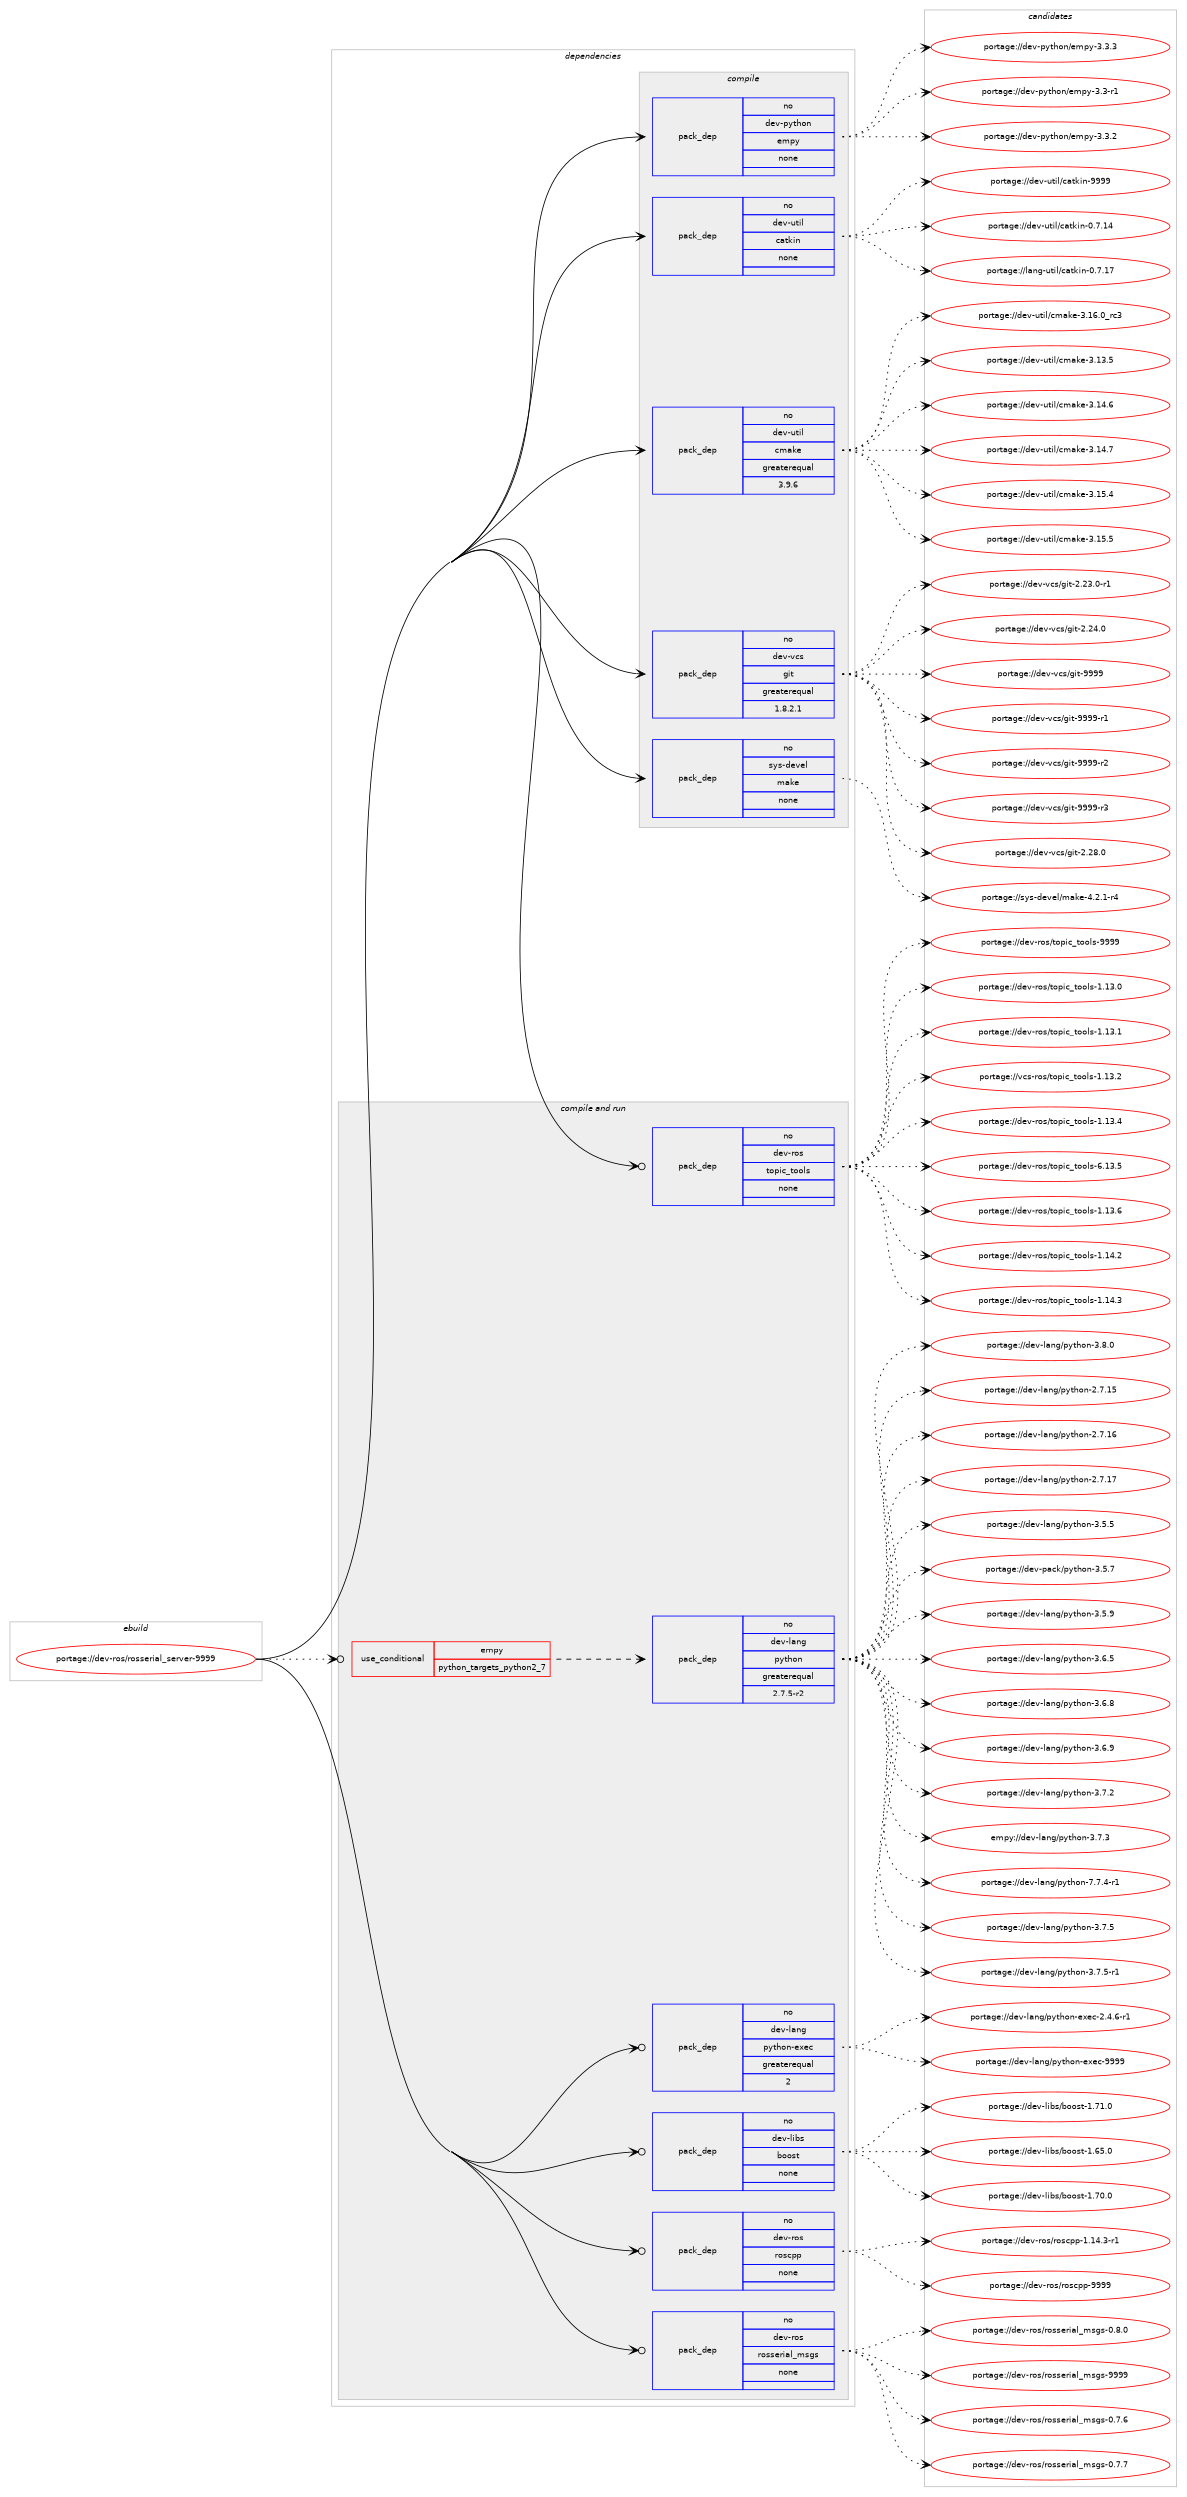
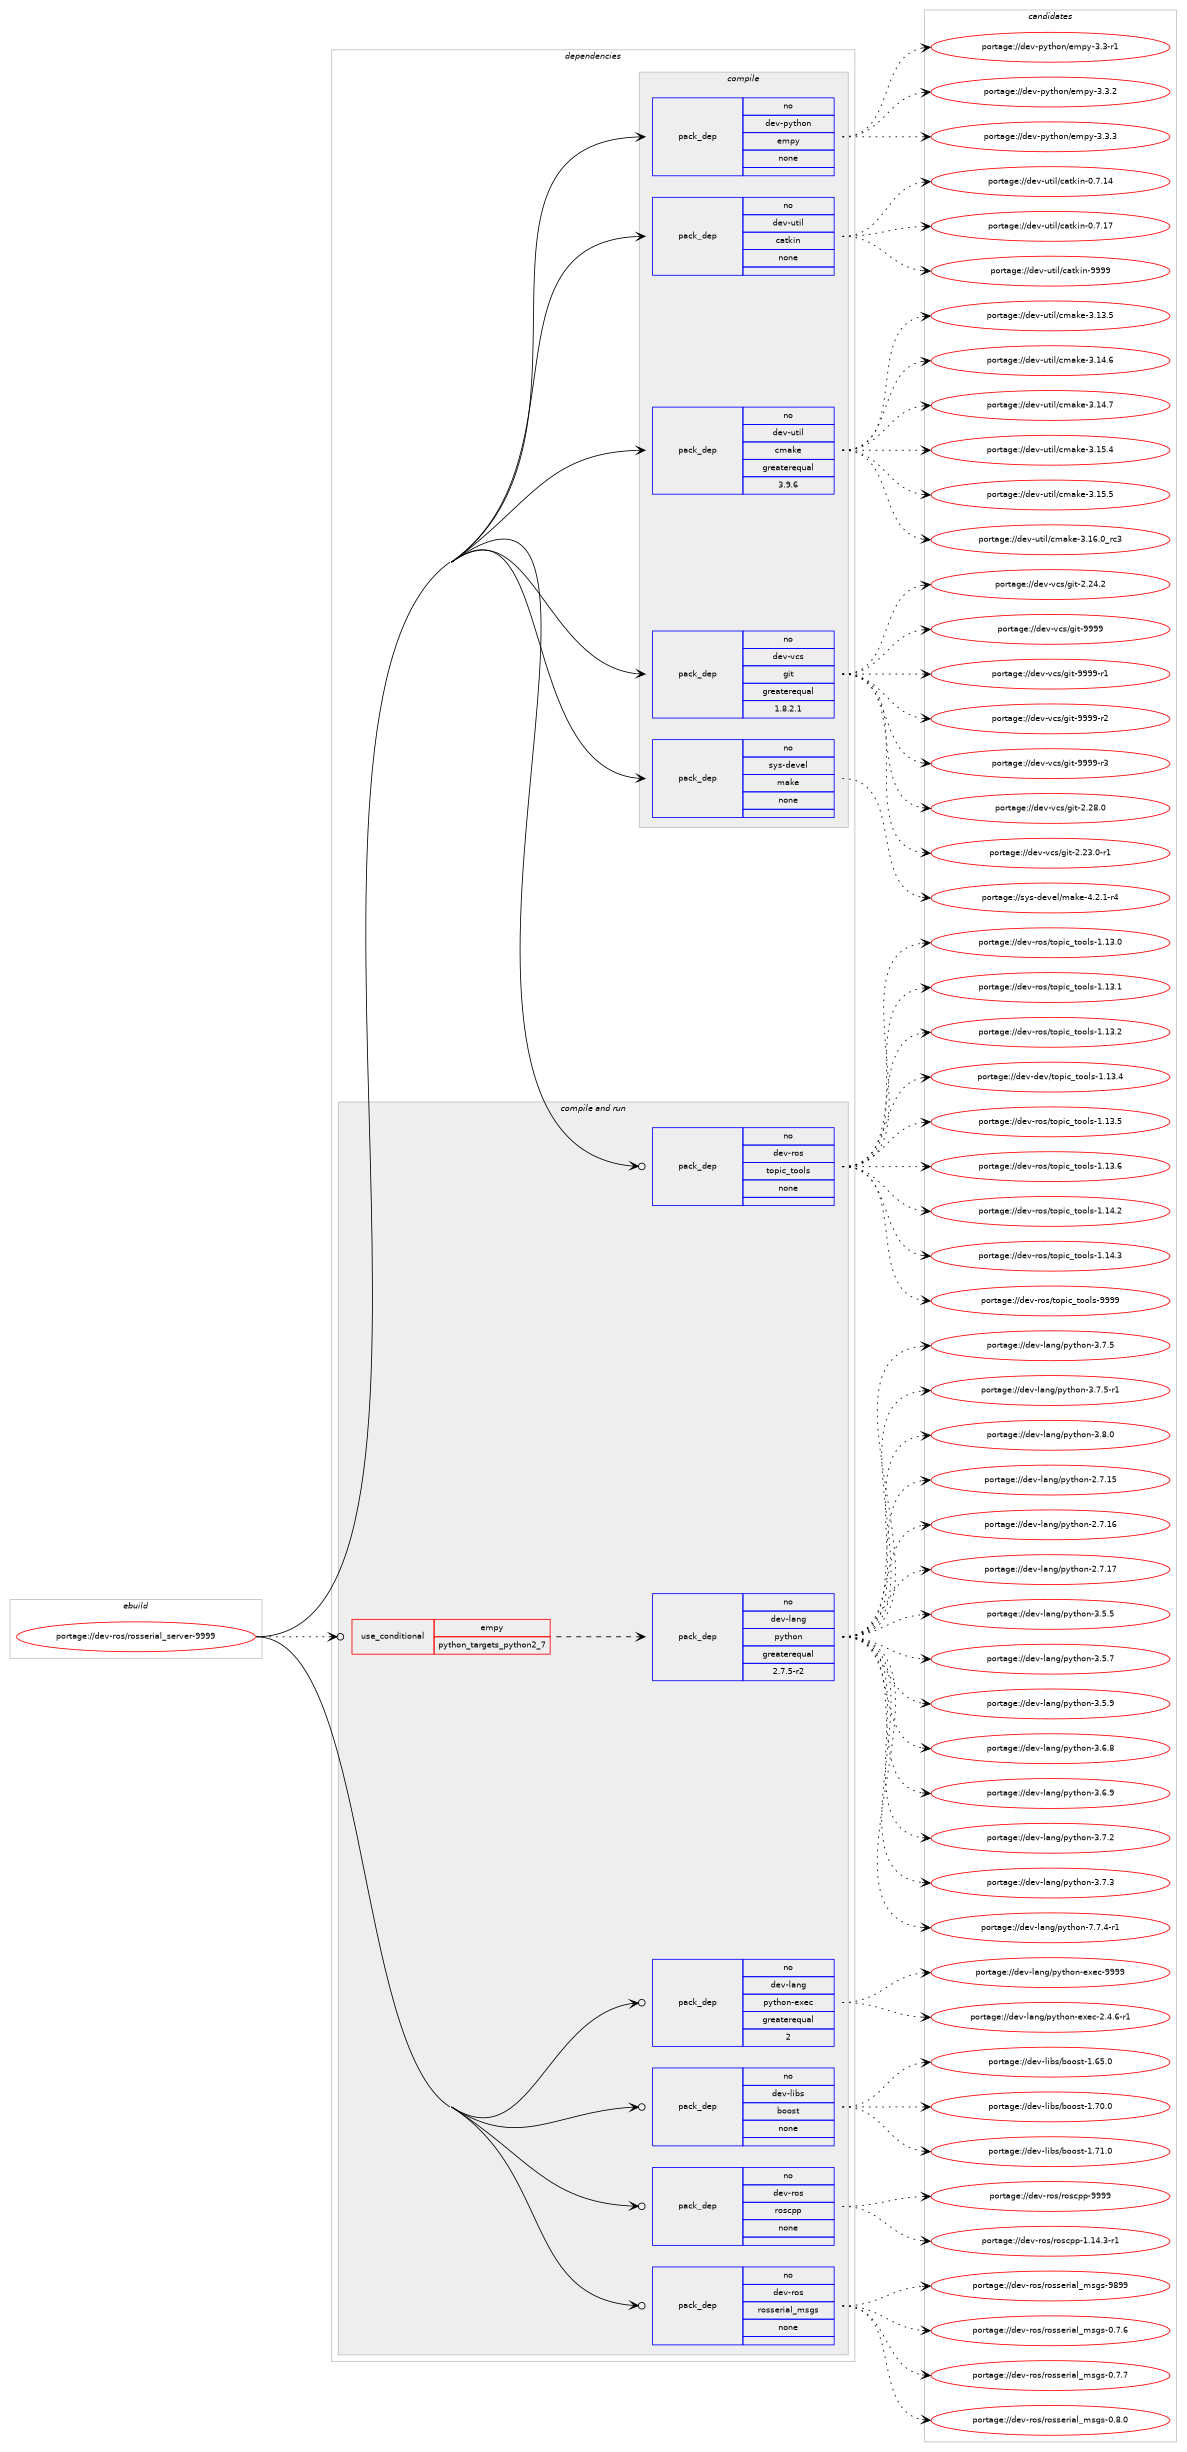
(1051, 271) -> (1051, 226)
(1051, 629) -> (1051, 585)
(1051, 1077) -> (1051, 1032)
(1051, 1122) -> (1051, 1077)
(1051, 1167) -> (1051, 1122)
(1051, 1570) -> (1051, 1659)
(1051, 1659) -> none
(1051, 1838) -> (1051, 1883)
(1051, 2376) -> (1051, 2286)
